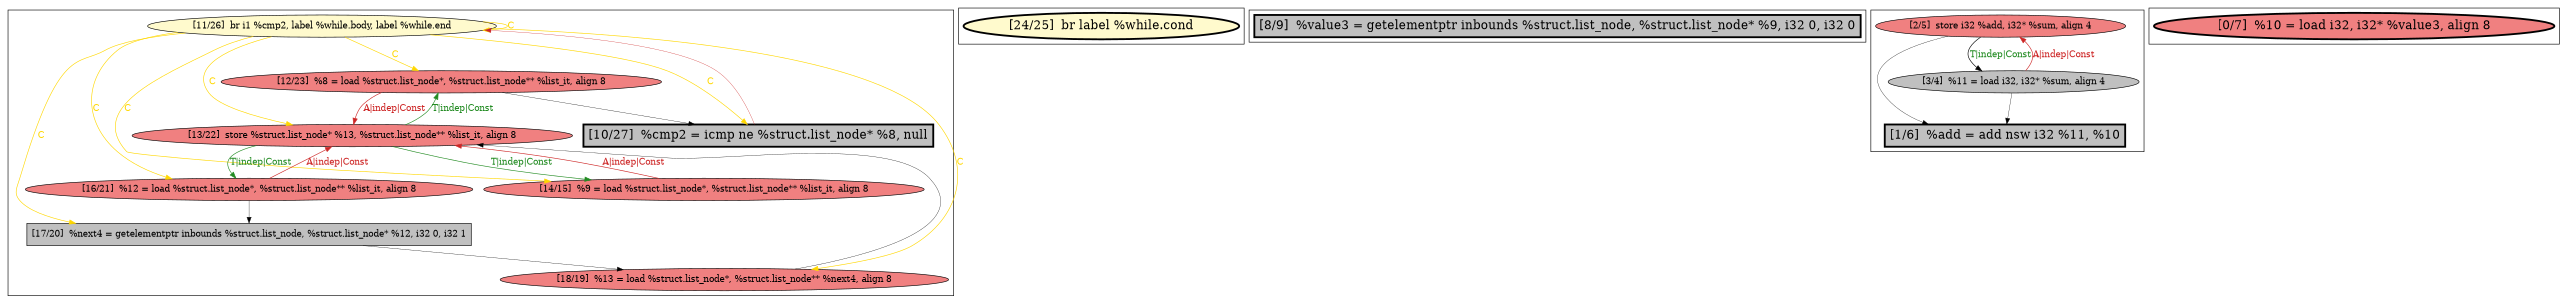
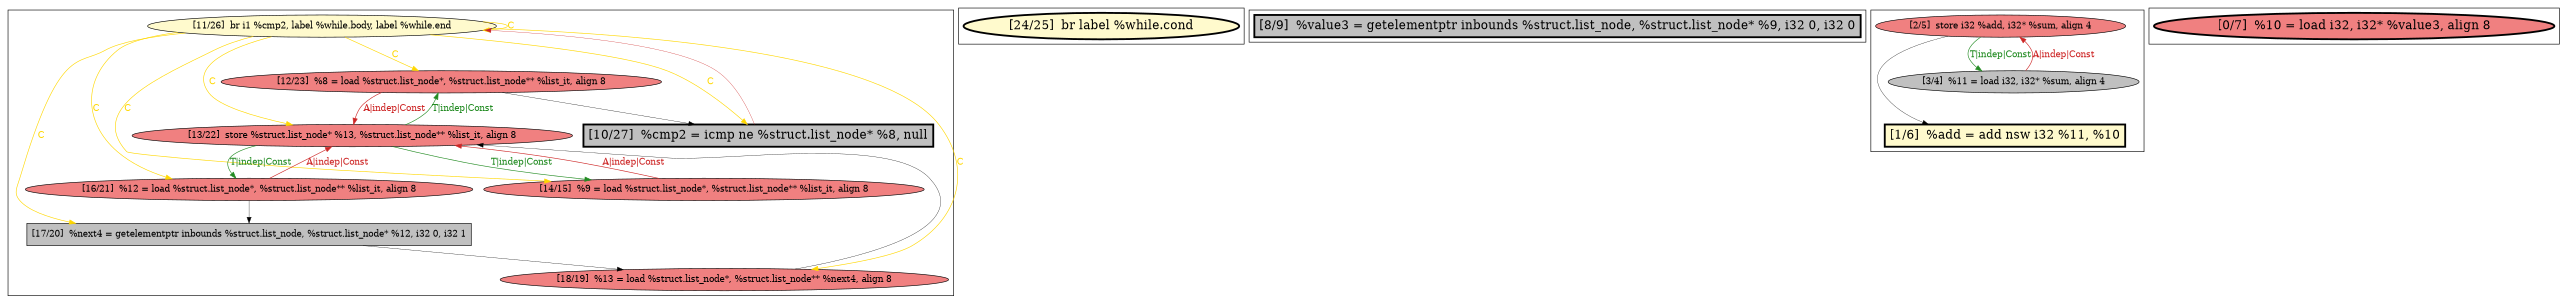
(1968, 51) -> (1968, 51)
(2010, 106) -> none
(2005, 136) -> (2005, 136)
